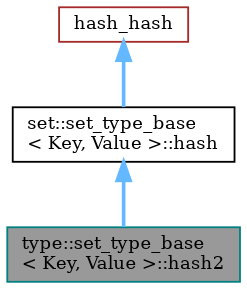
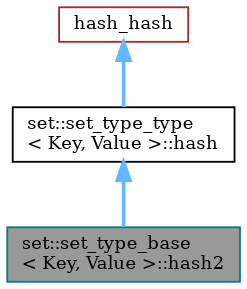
(124, 135) -> (124, 135)
(124, 255) -> (124, 255)
